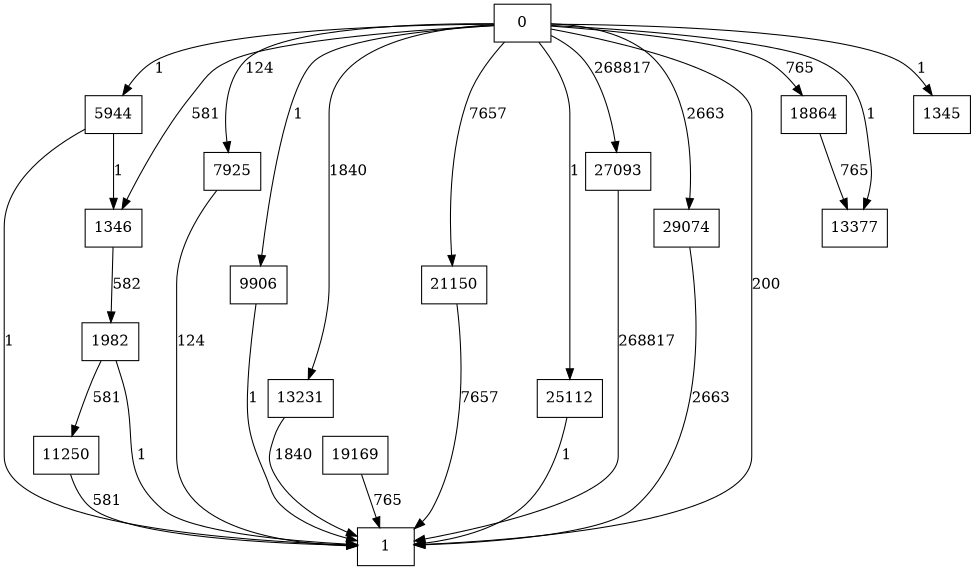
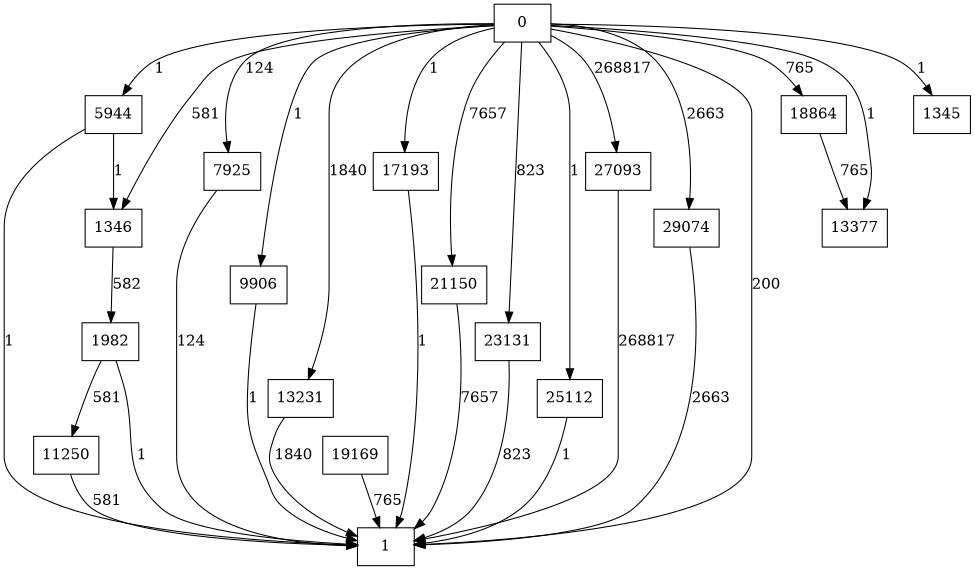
none -> (406, 171)
none -> (508, 342)
